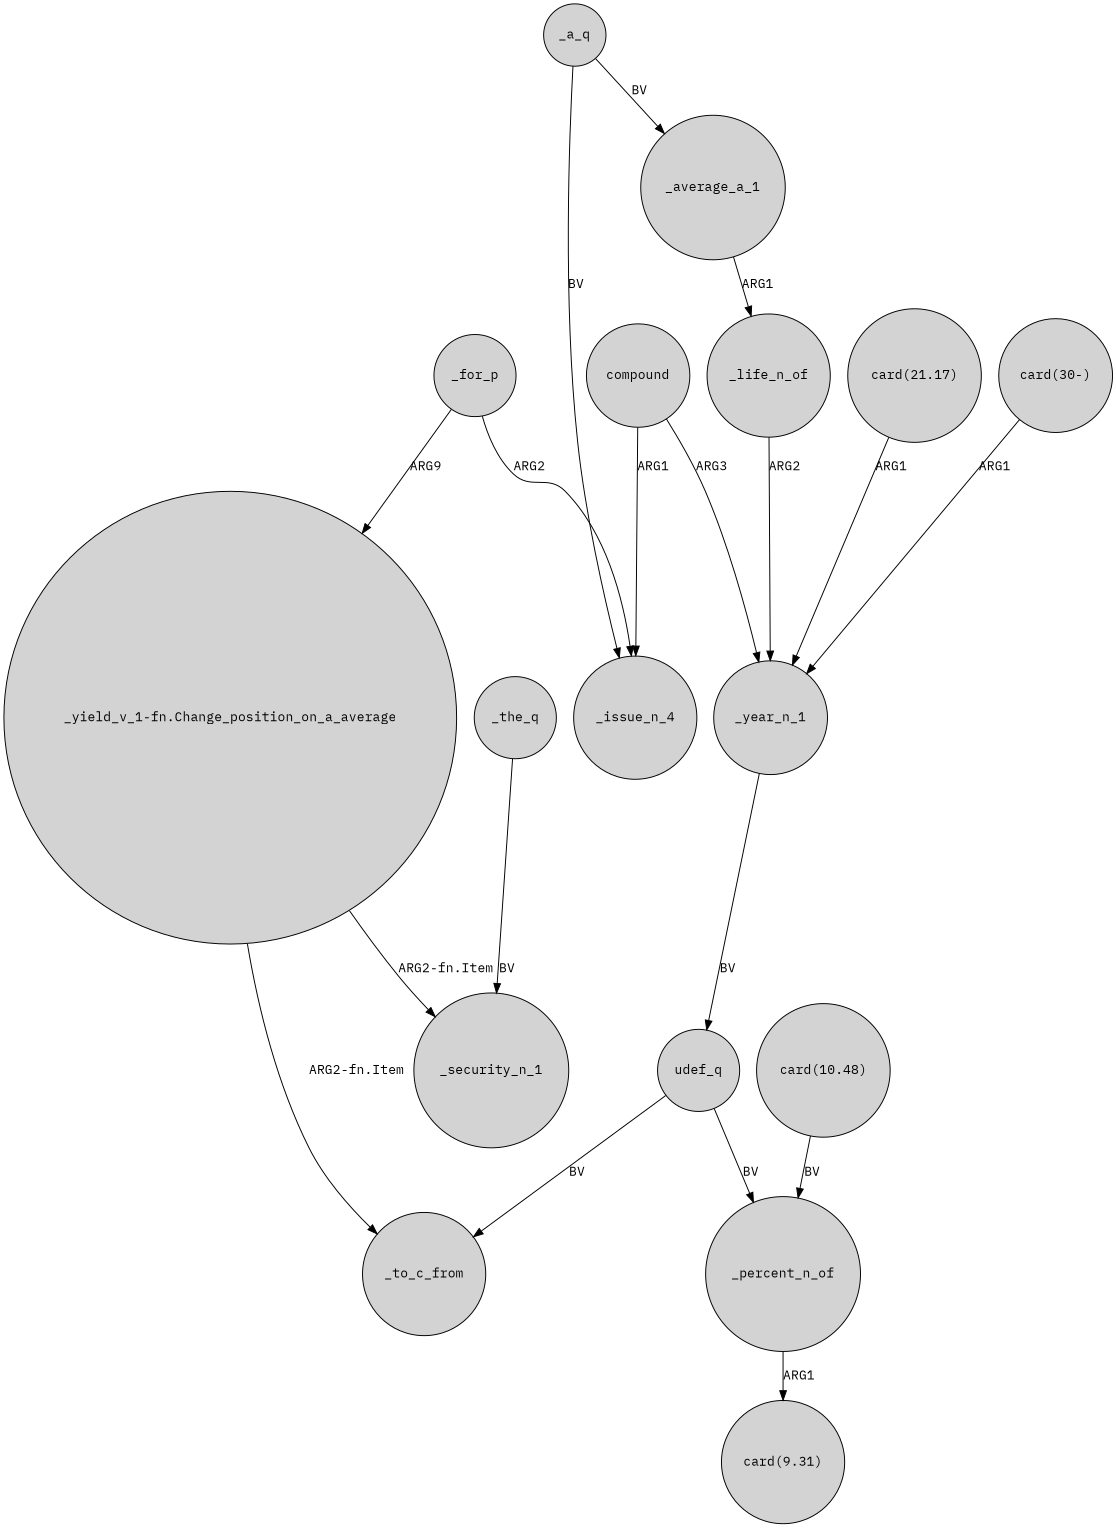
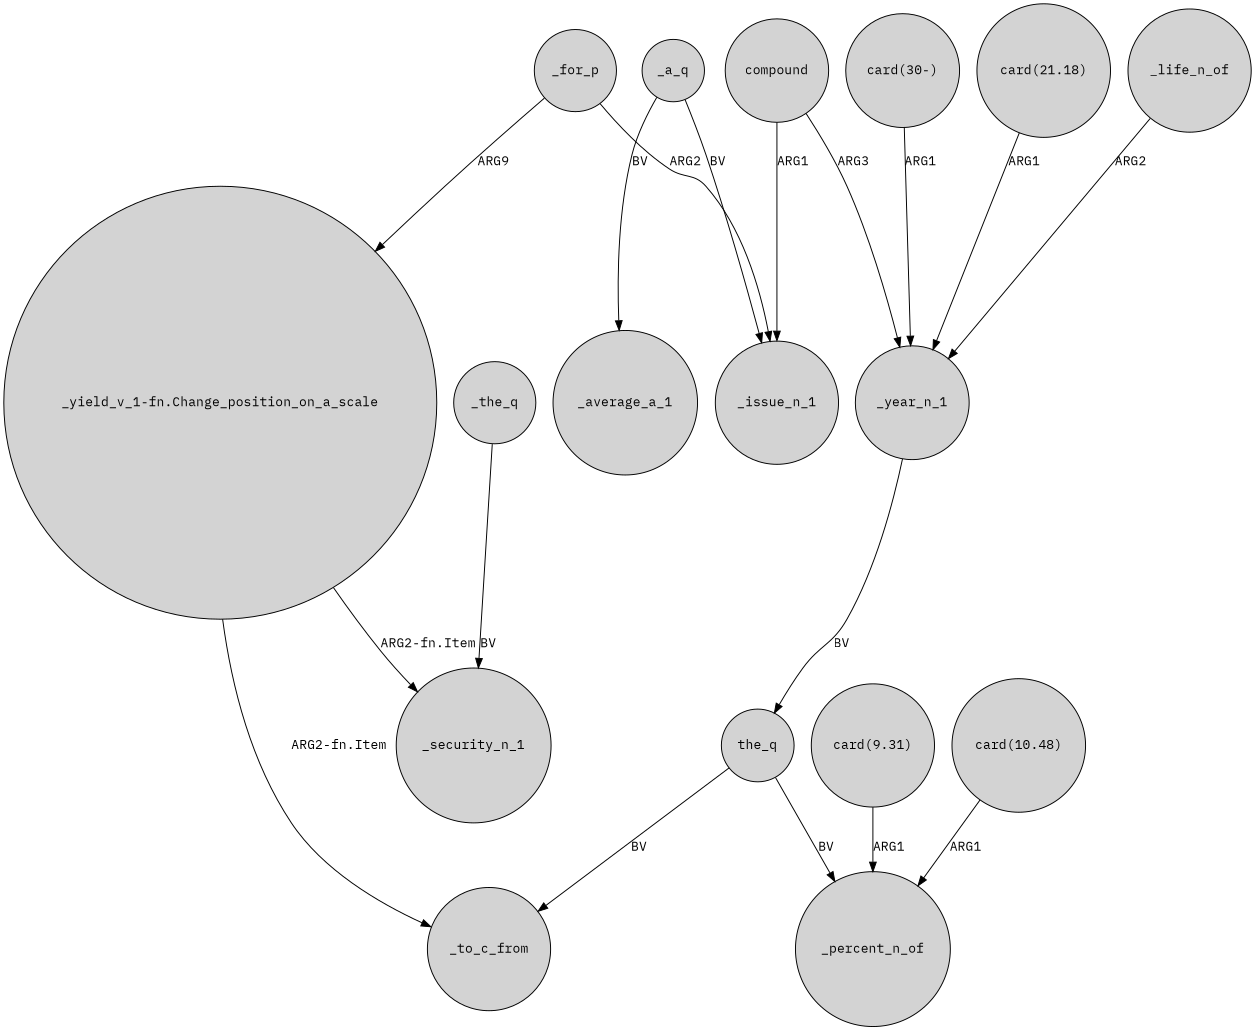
(741, 282) -> none
(915, 376) -> (1044, 71)
(230, 718) -> (220, 403)
(635, 718) -> (777, 403)
(699, 1070) -> (758, 745)
(812, 1172) -> (966, 847)
(783, 1371) -> (873, 835)
